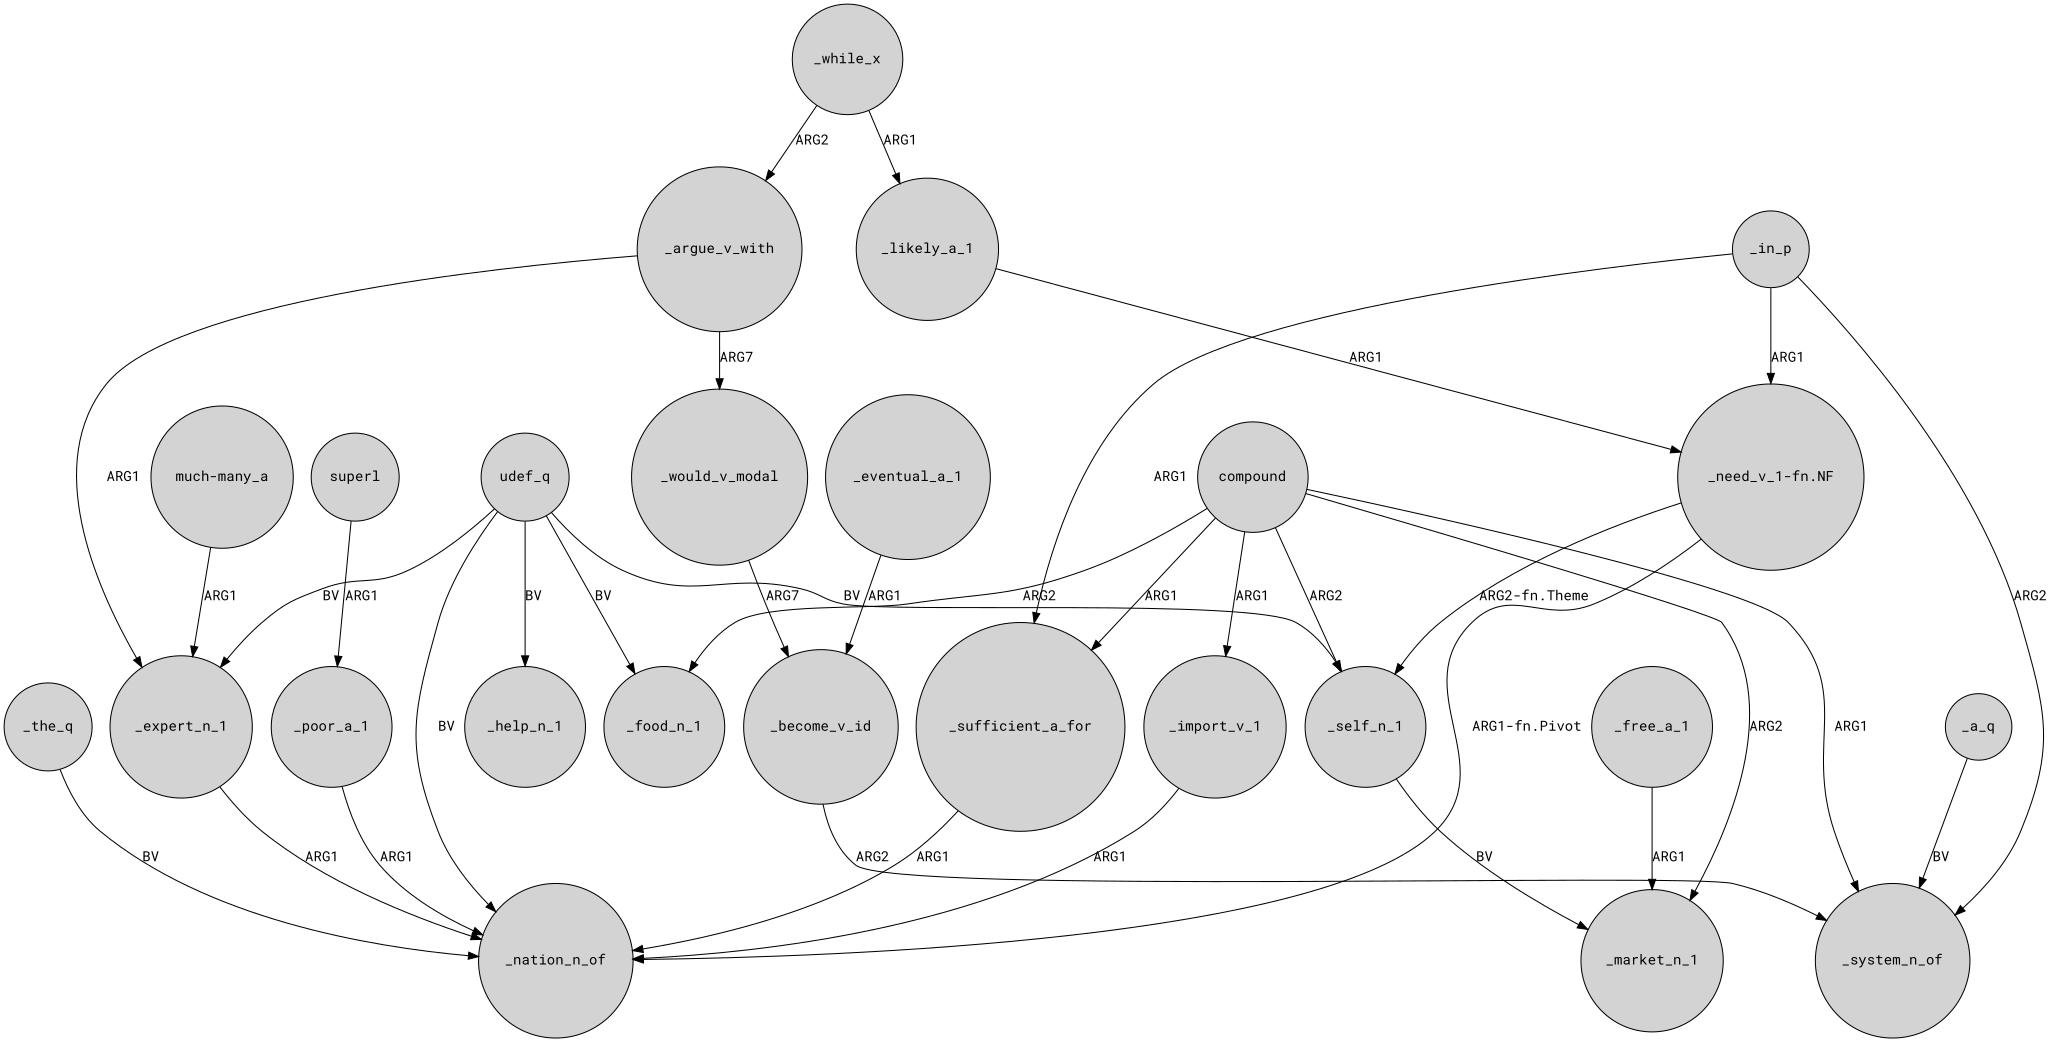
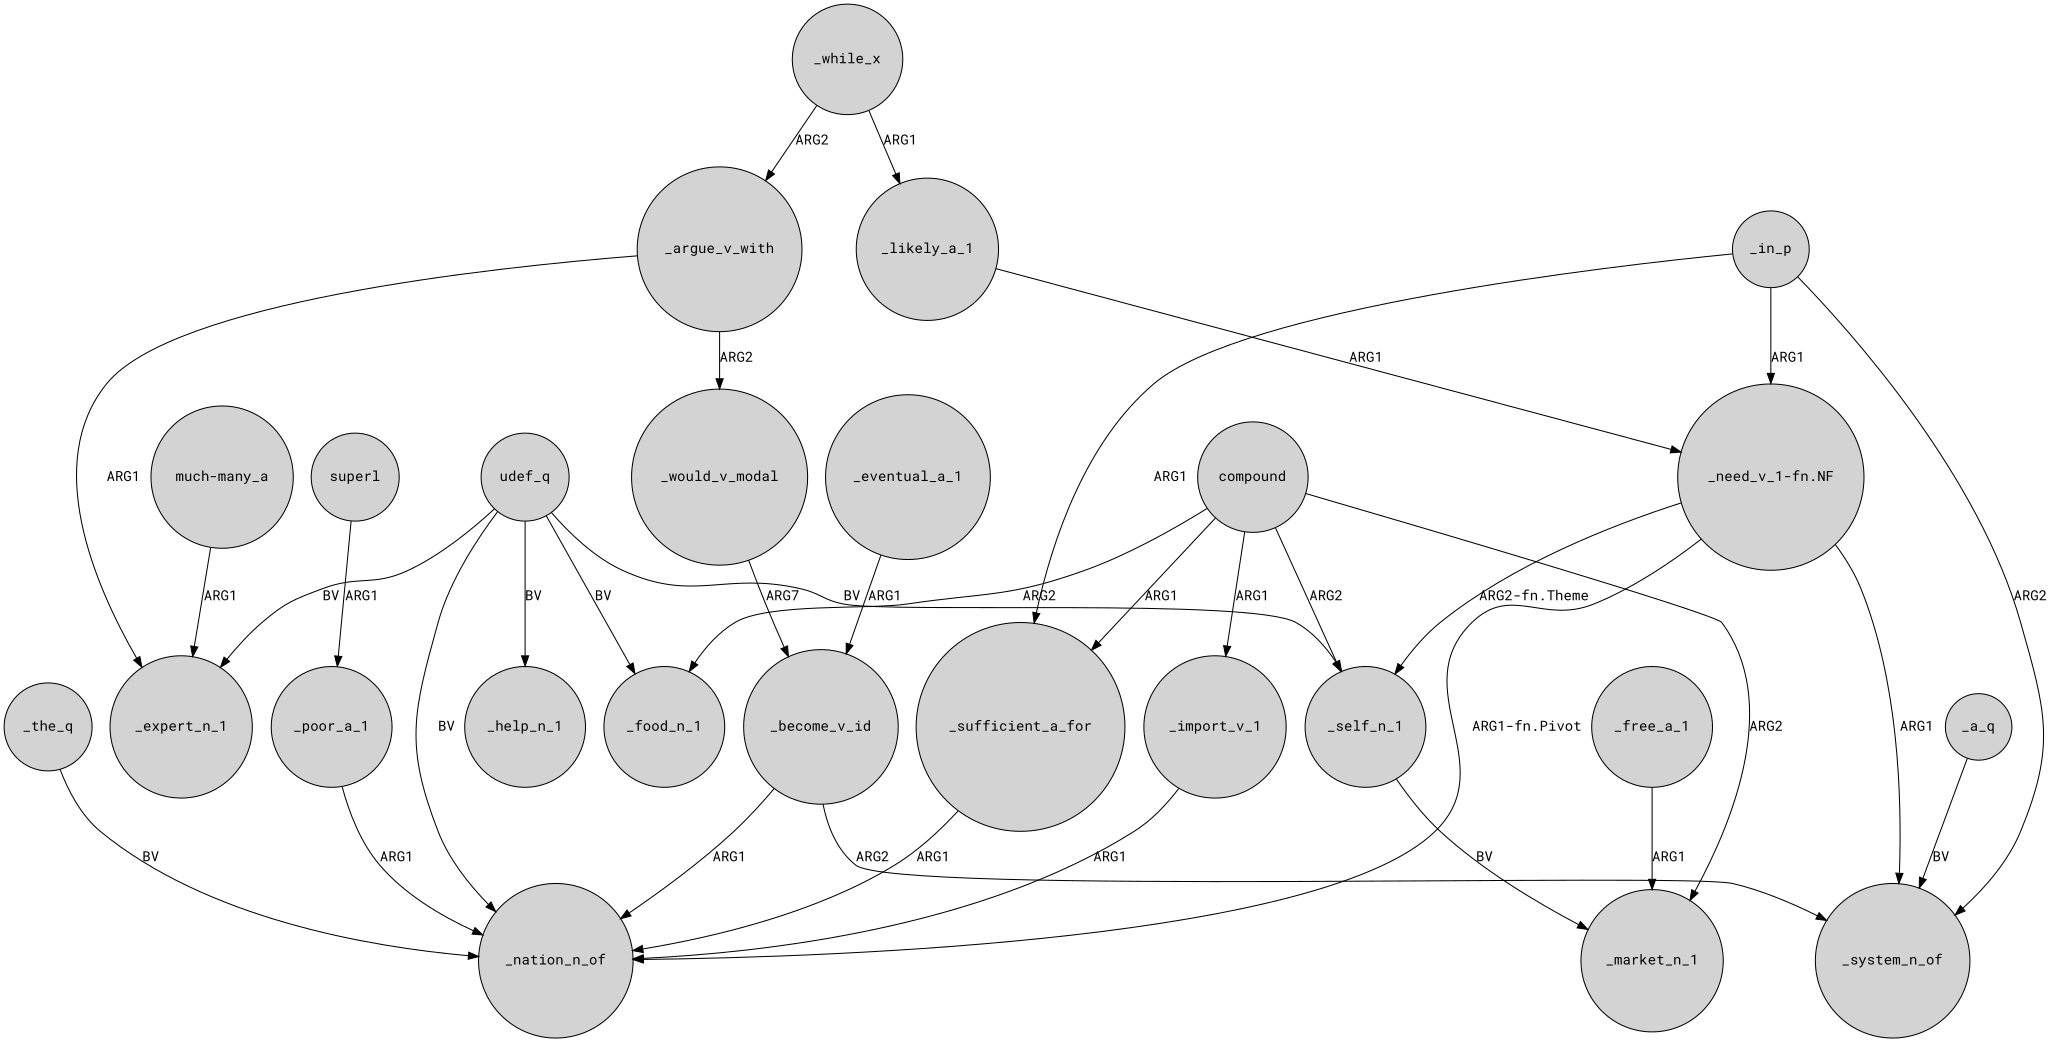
(737, 358) -> (737, 358)
(1683, 581) -> (1891, 703)
(335, 879) -> (706, 856)
